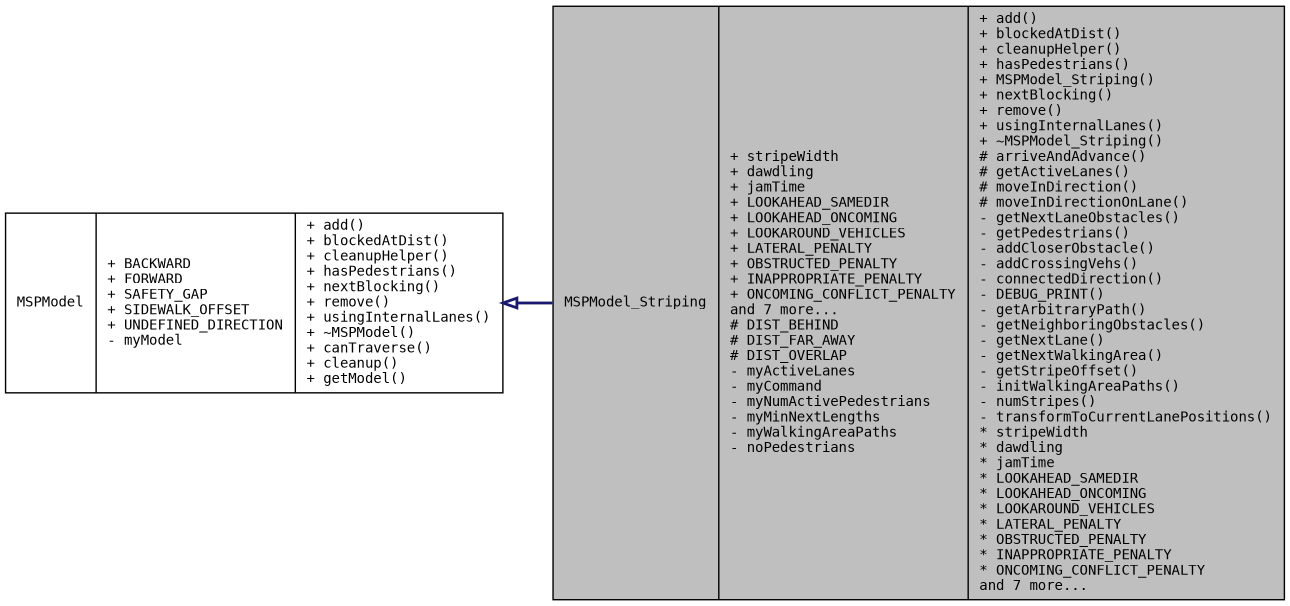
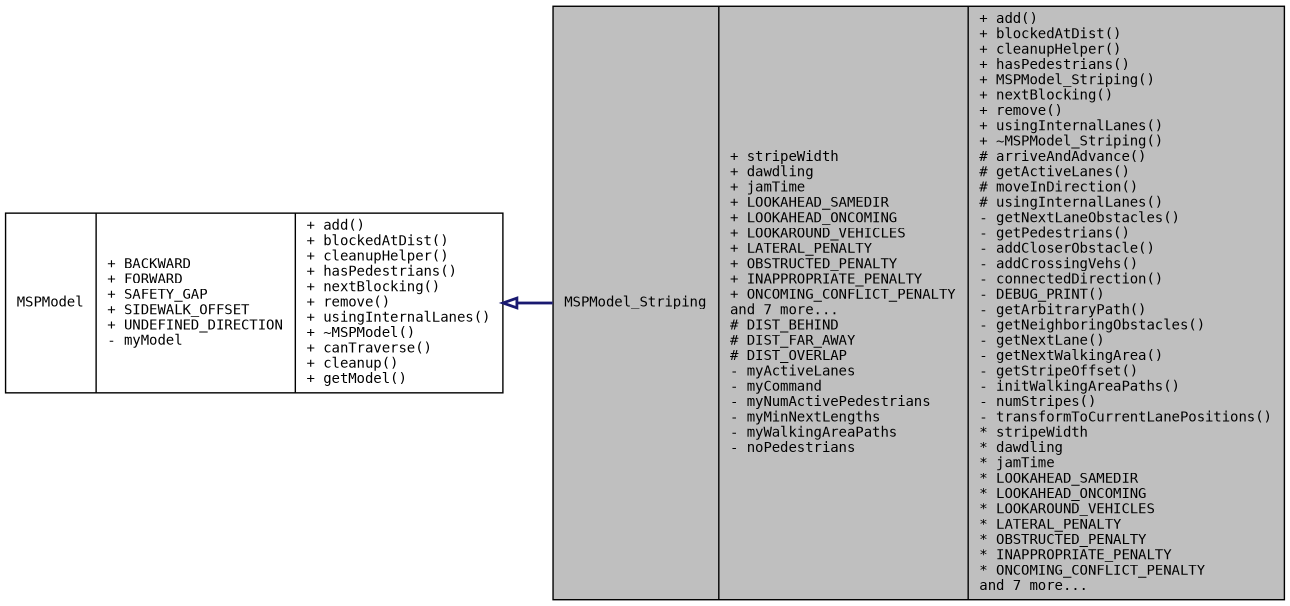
(1084, 203) -> (1072, 203)
